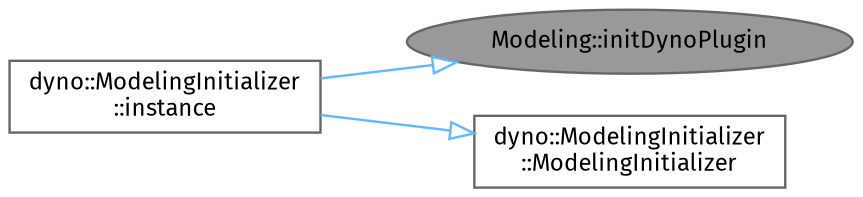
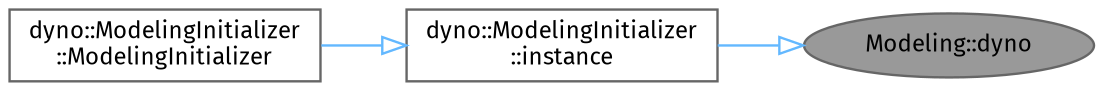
(630, 42) -> (949, 45)
(385, 123) -> (352, 45)
